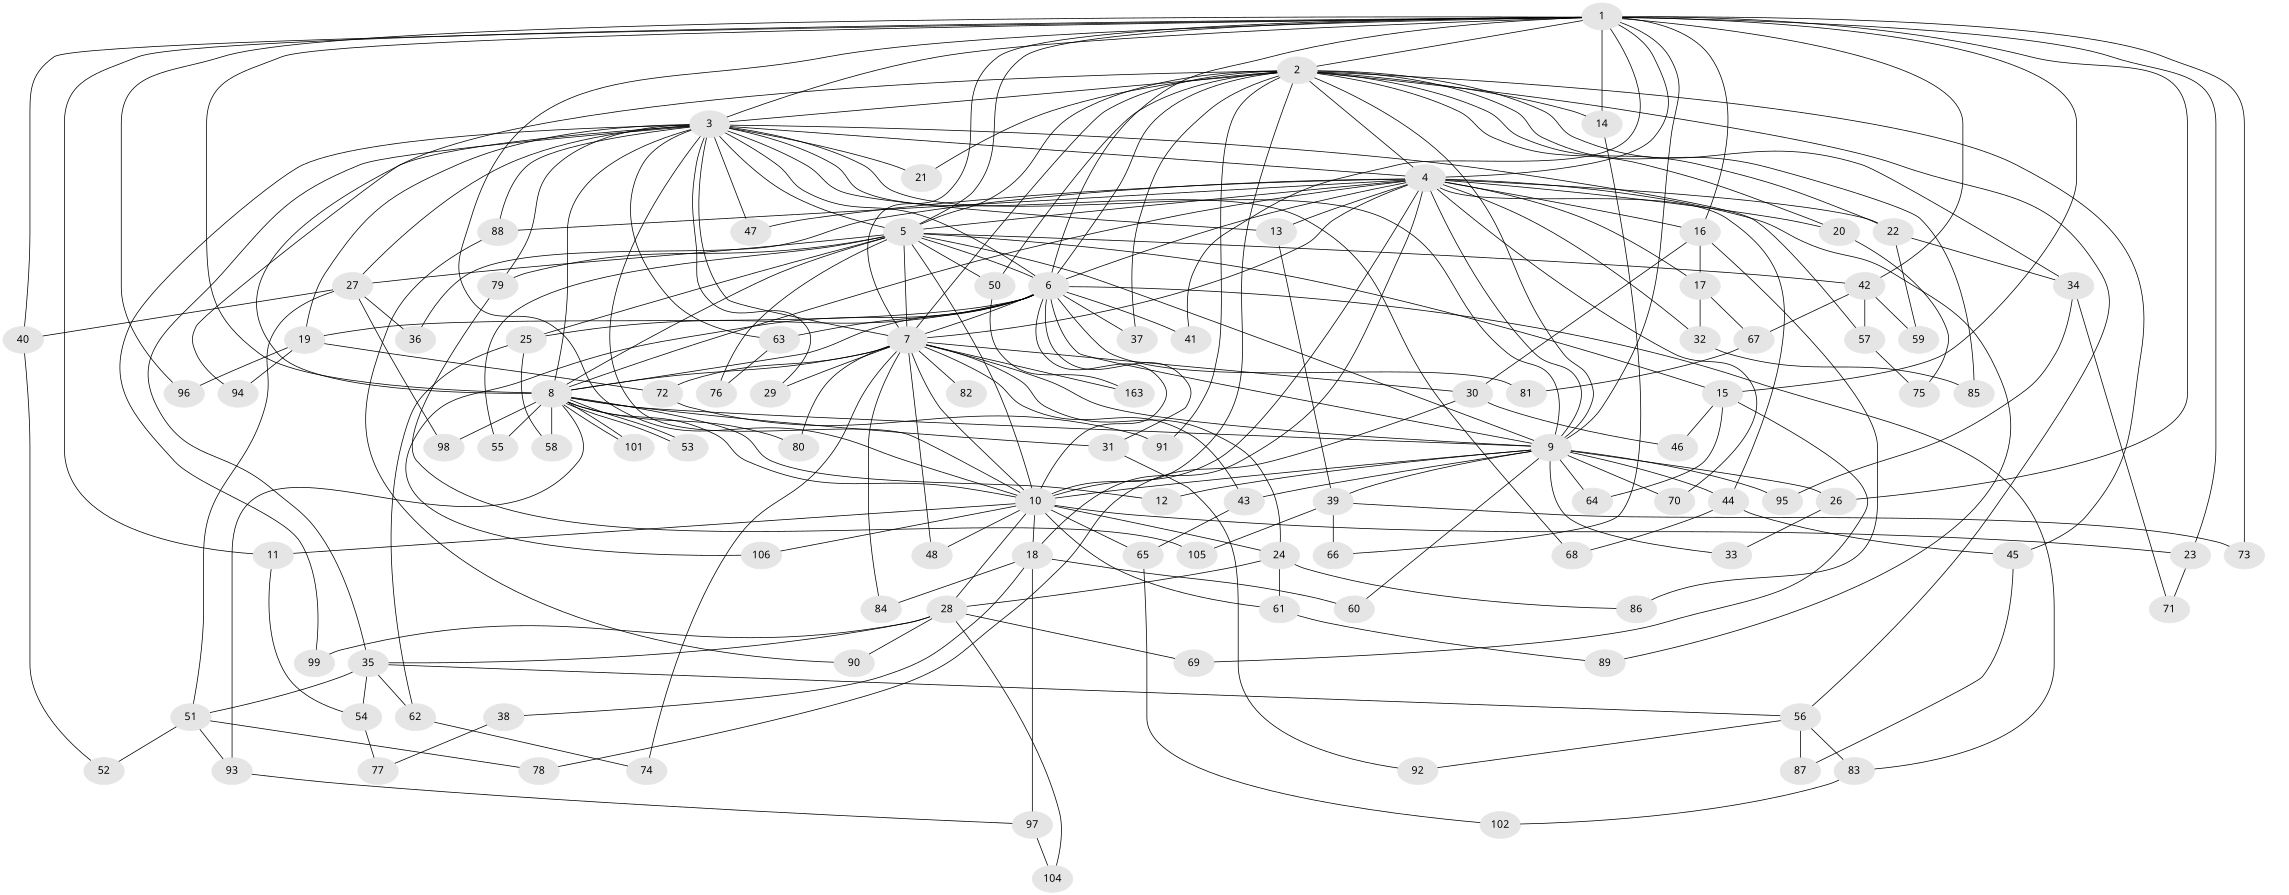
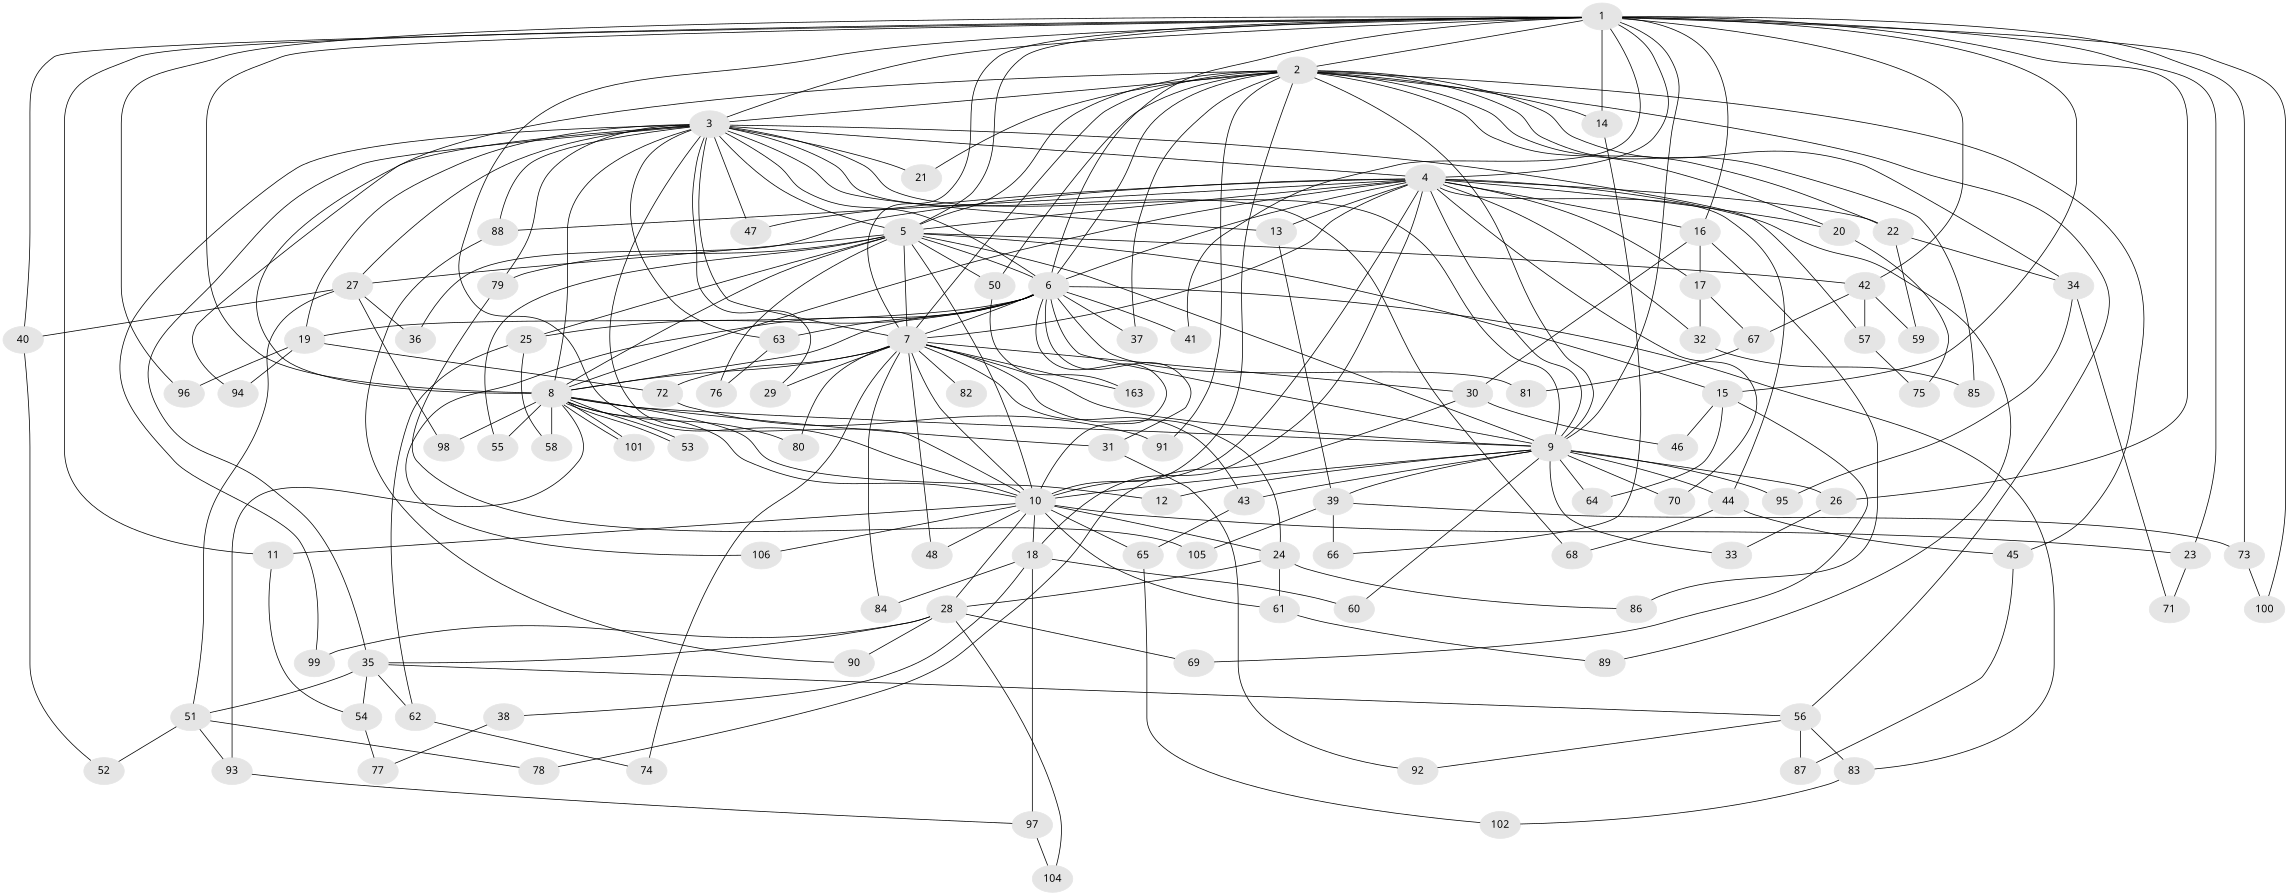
(1361, 124) -> none
none -> (2265, 609)
